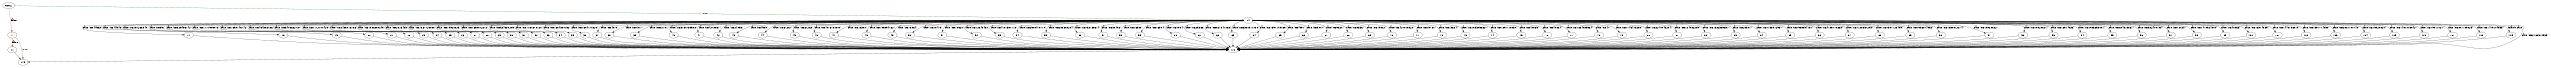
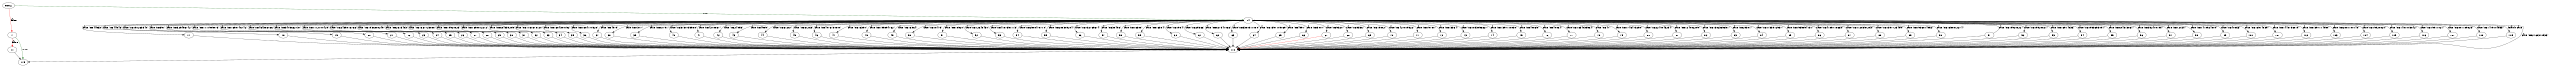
(1619, 21) -> (1632, 21)
(1281, 43) -> (1281, 43)
